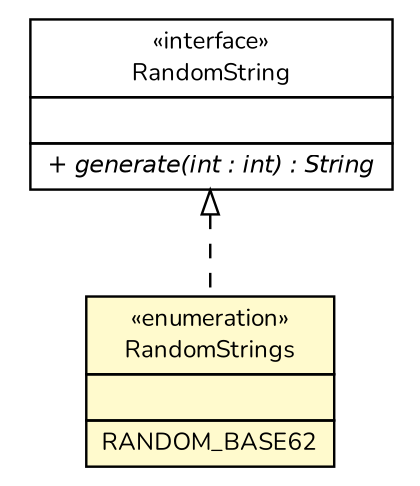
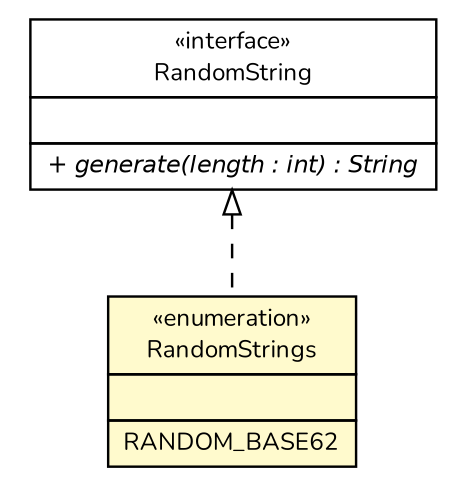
(211, 165) -> (233, 165)
